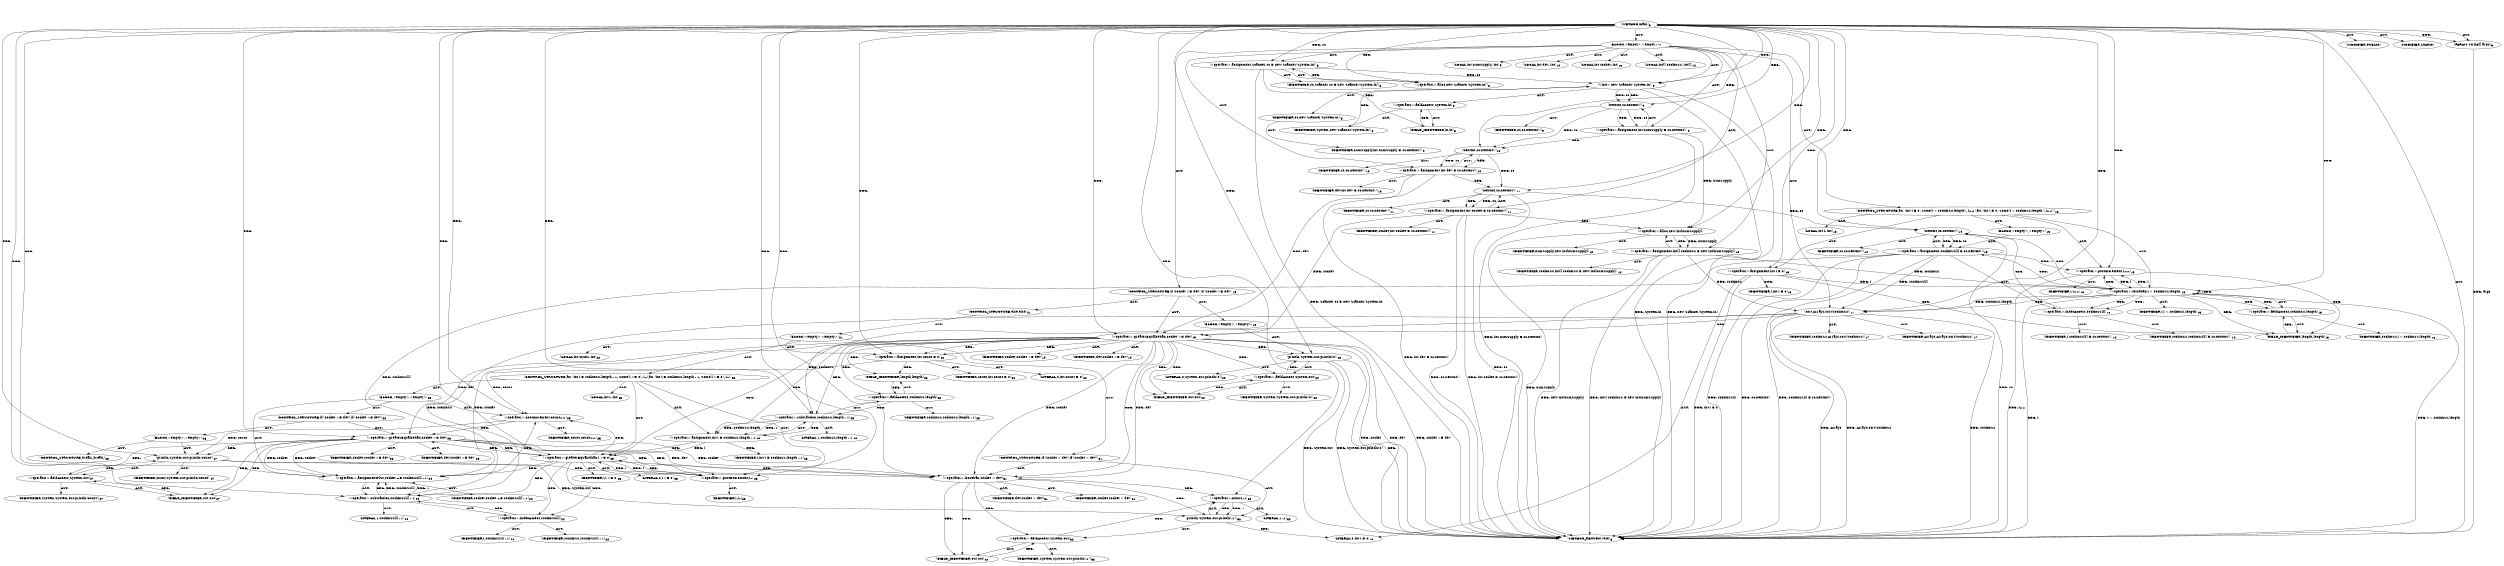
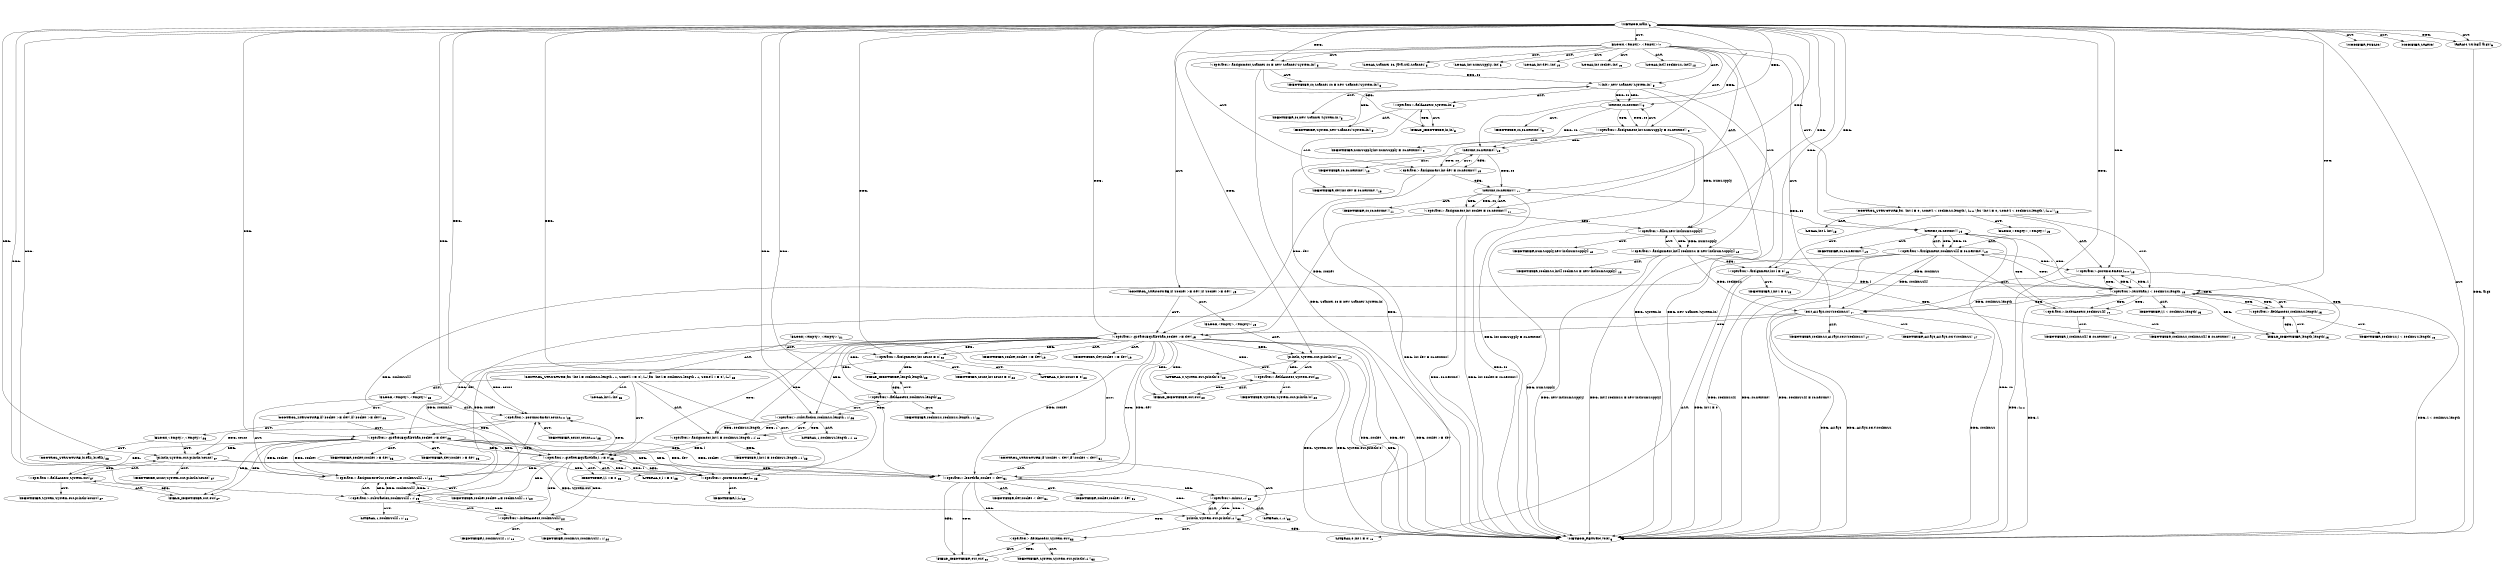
(1319, 45) -> (1319, 45)
(1762, 46) -> none
none -> (1395, 65)
(1453, 85) -> none
(1157, 129) -> (1323, 280)
(1291, 141) -> (1511, 140)
(2103, 171) -> (2103, 171)
(1388, 179) -> (1340, 138)
(1395, 231) -> none
(8, 241) -> (8, 241)
(1986, 251) -> (1986, 251)
none -> (1721, 261)
(1769, 282) -> (1769, 282)
(2066, 292) -> none
(1000, 312) -> none
(1275, 329) -> none
(580, 357) -> none
(555, 427) -> (545, 431)
(1276, 533) -> (1380, 534)
